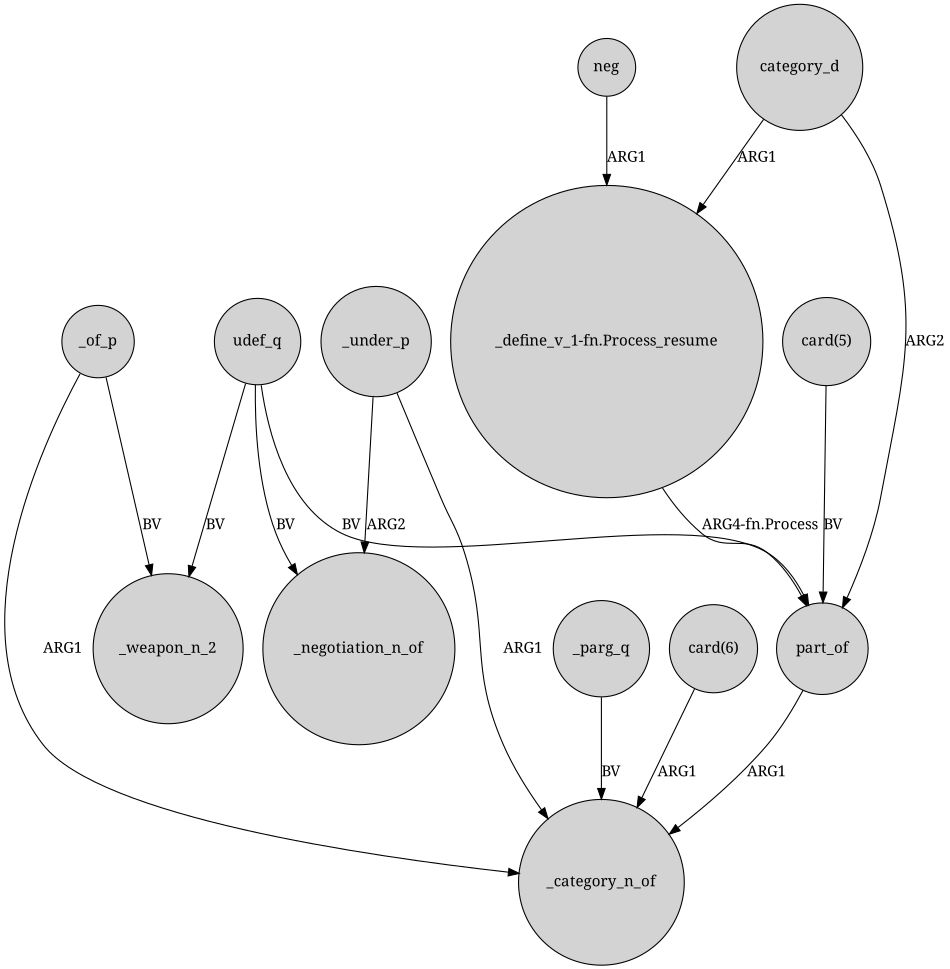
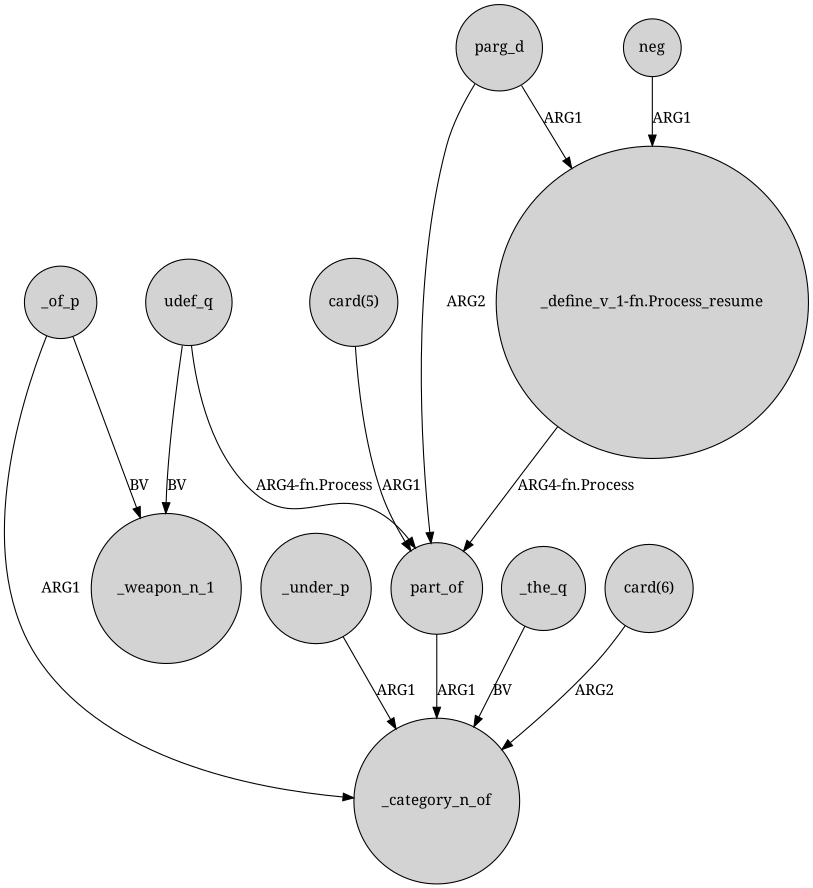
(800, 67) -> (499, 48)
(352, 525) -> (314, 486)
(834, 525) -> (402, 486)
(168, 649) -> (166, 588)
(359, 649) -> none
(601, 649) -> (543, 588)
(677, 772) -> (595, 691)
